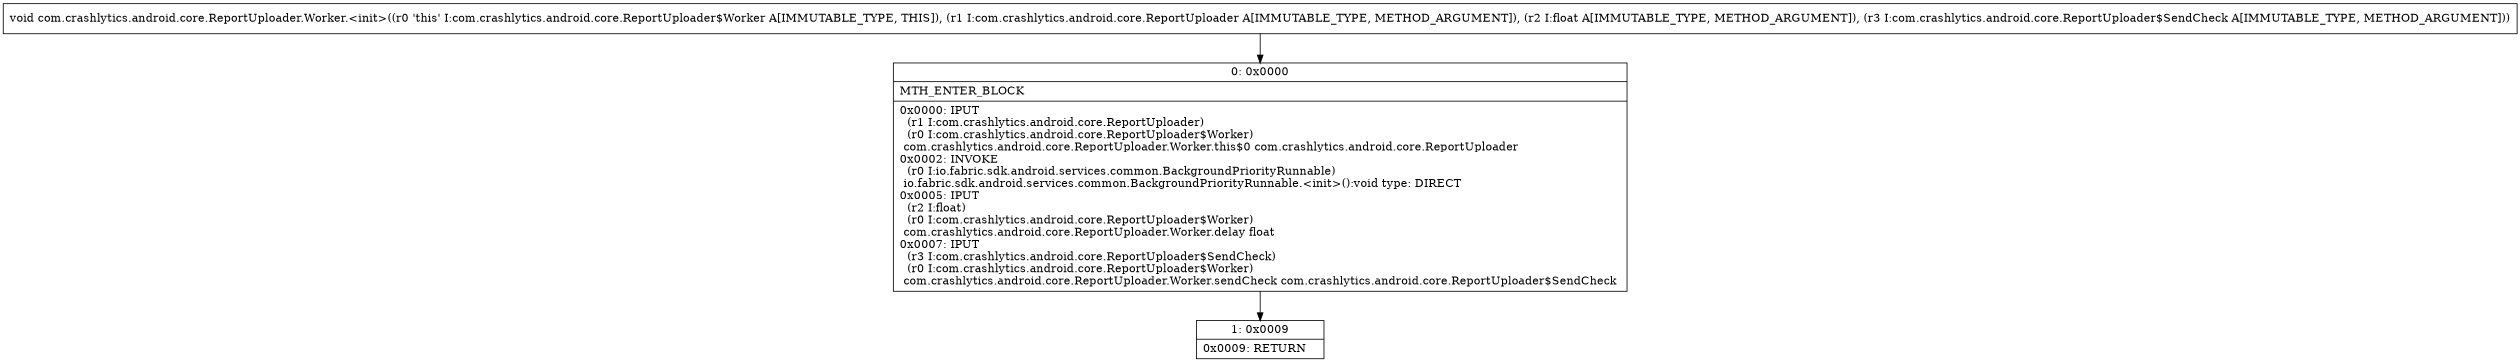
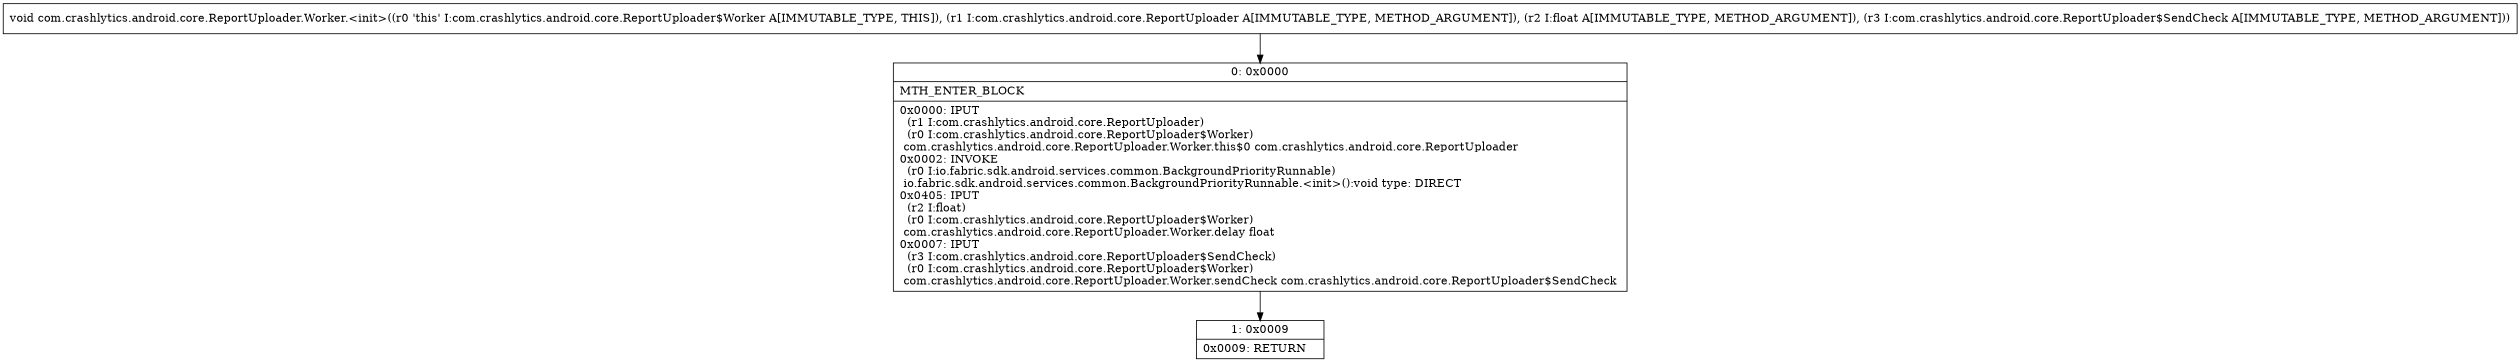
(943, 196) -> (943, 196)
